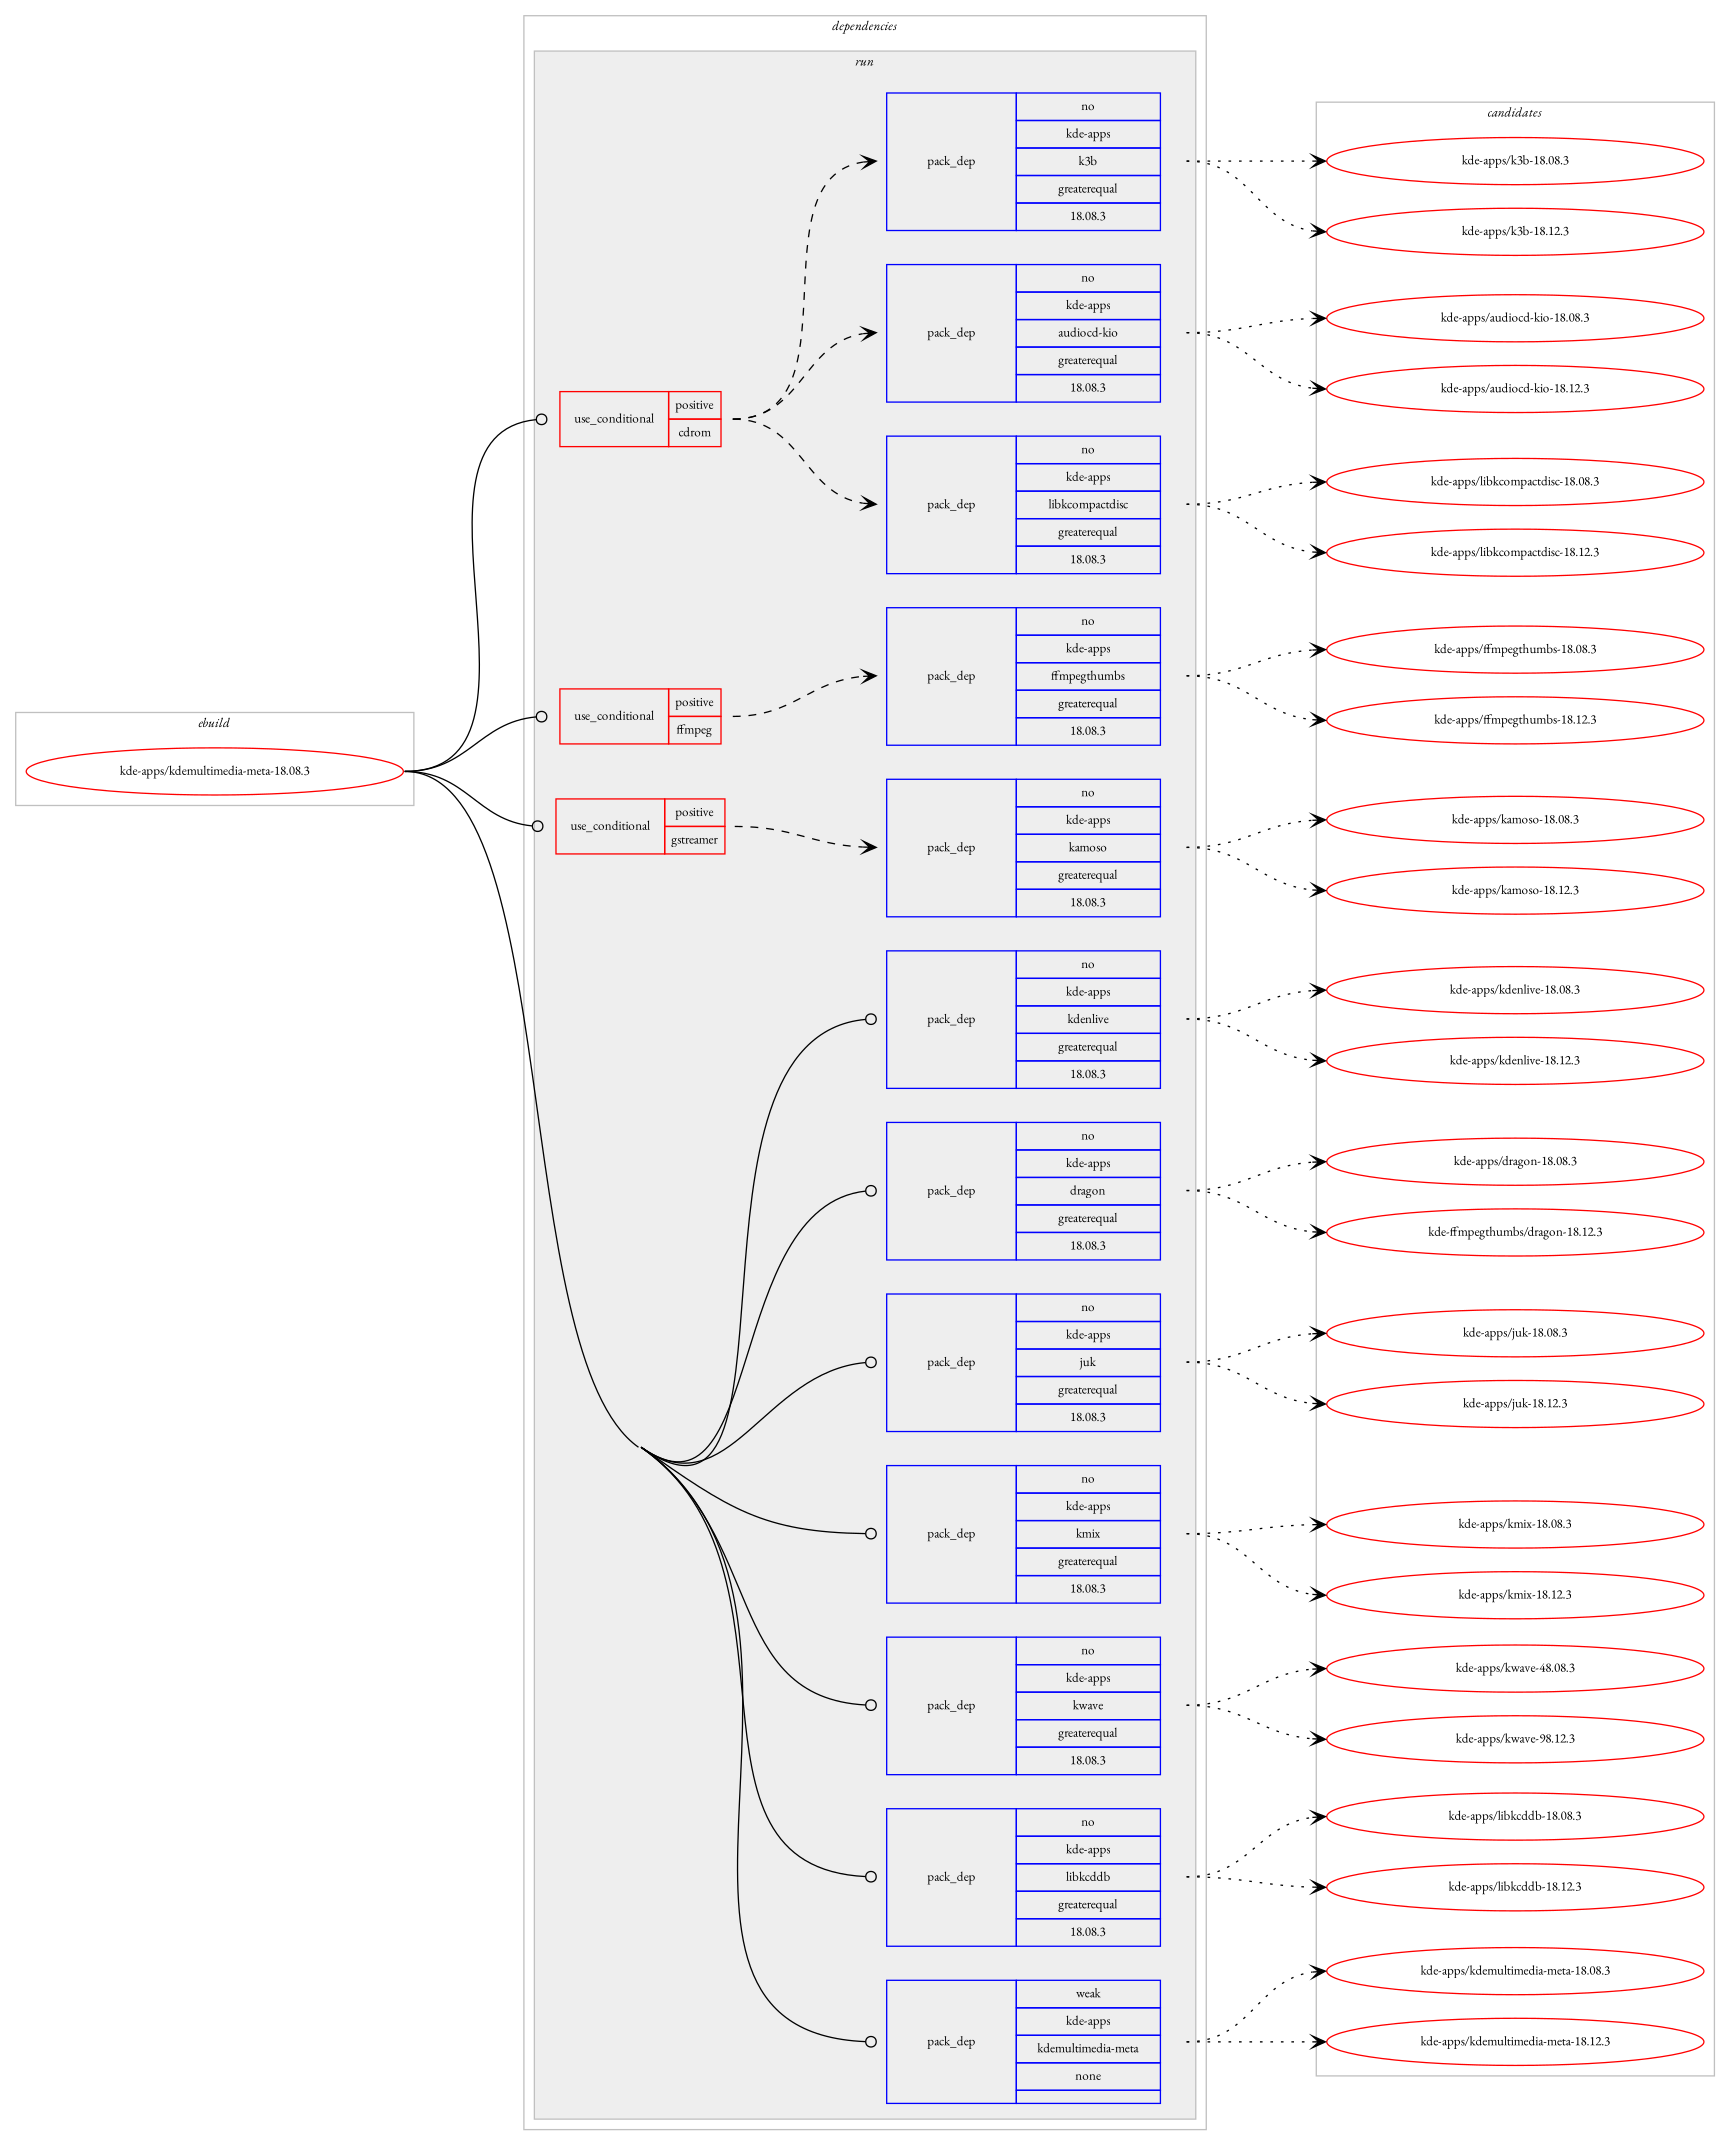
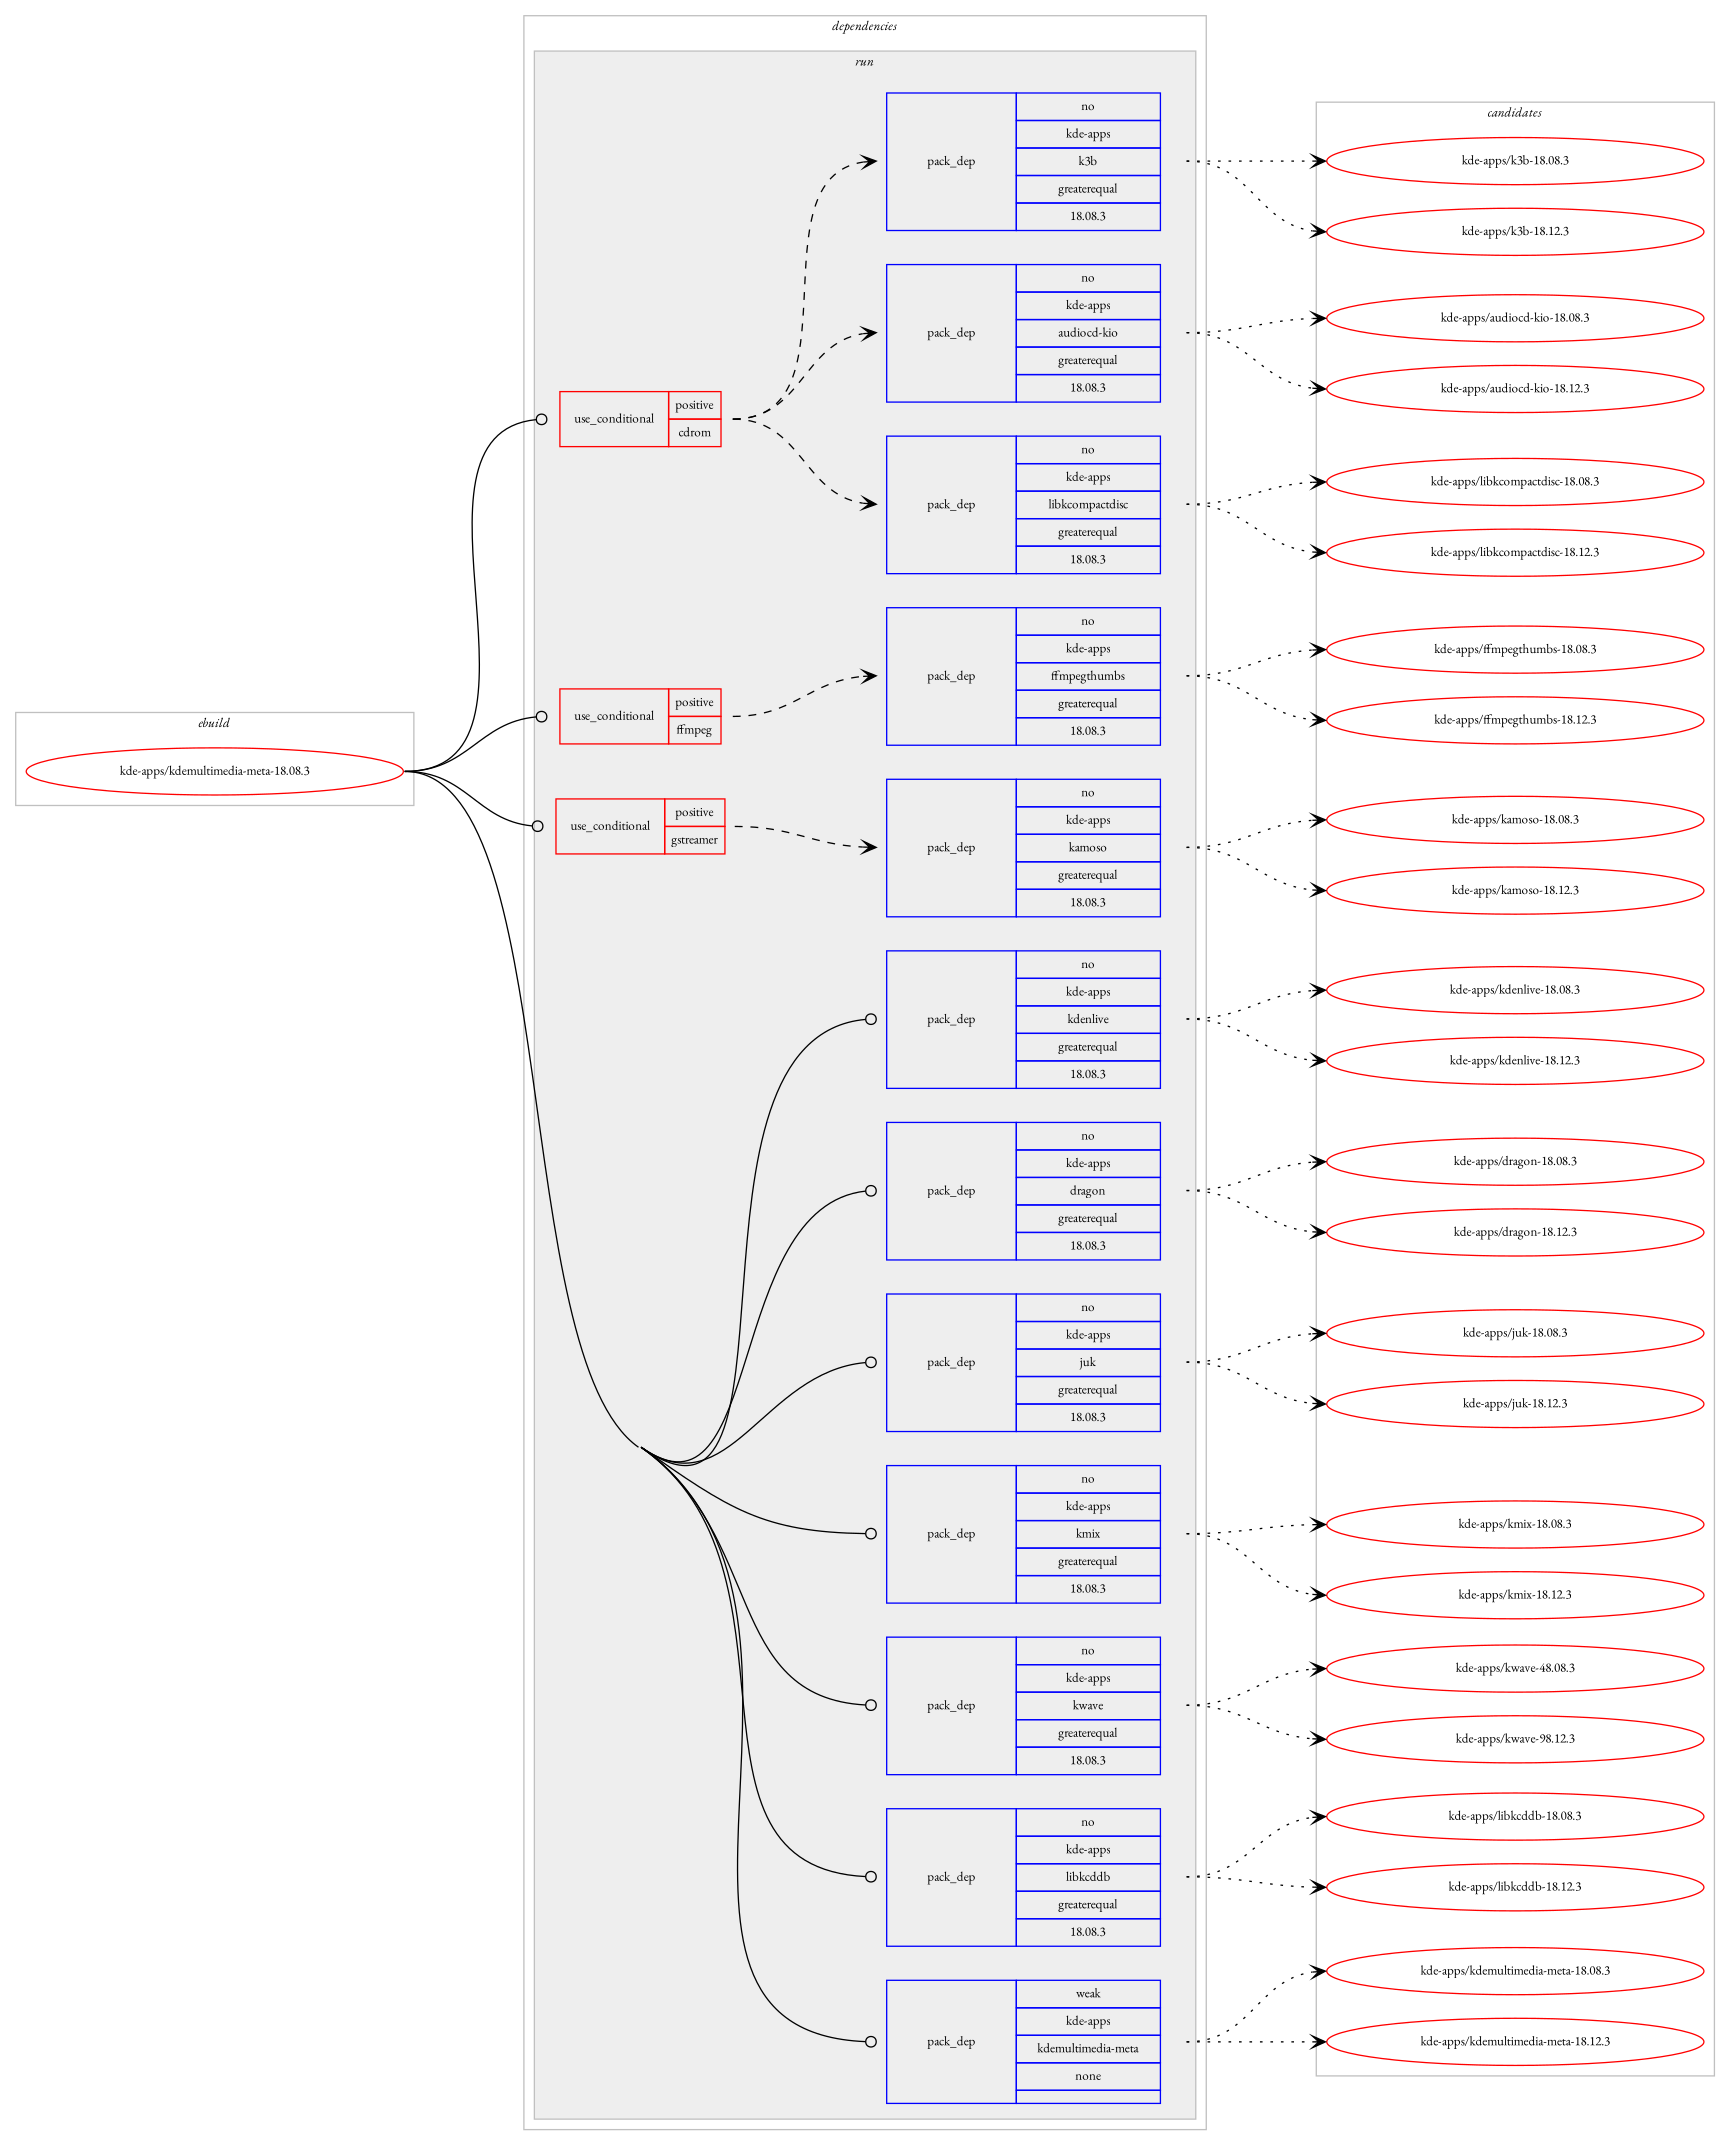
(1515, 1232) -> (1515, 1232)
